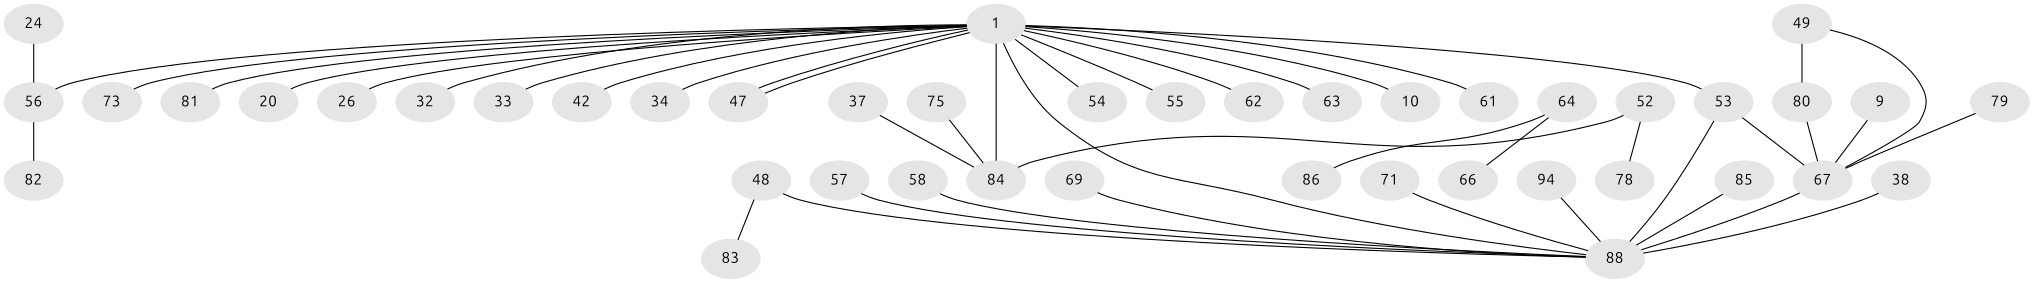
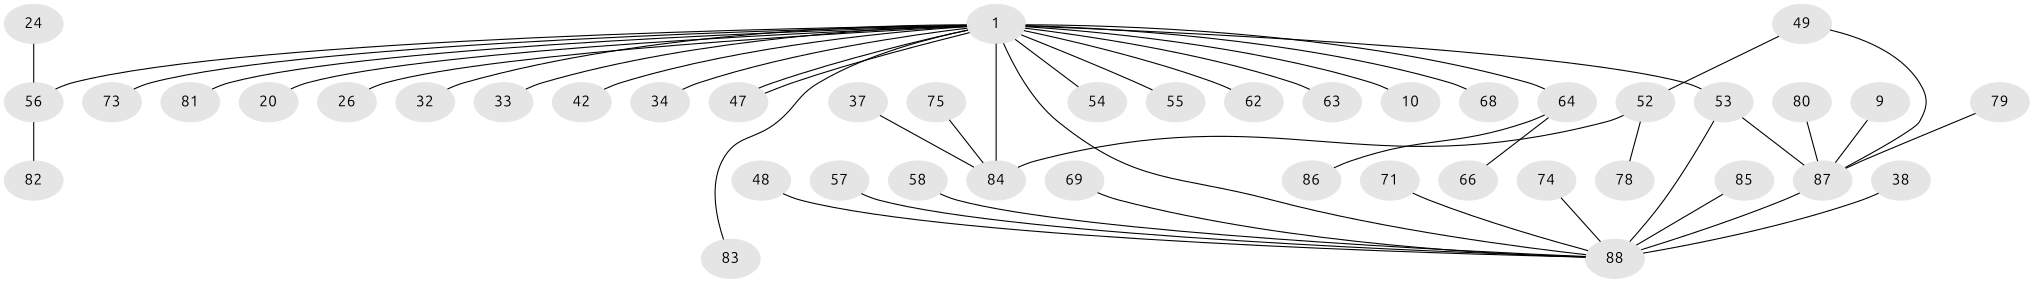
none -> (1392, 53)
(1802, 63) -> (1724, 63)
(1489, 102) -> (1489, 102)
(1546, 181) -> (1546, 181)
(1823, 181) -> (1823, 181)
(746, 220) -> (800, 98)
